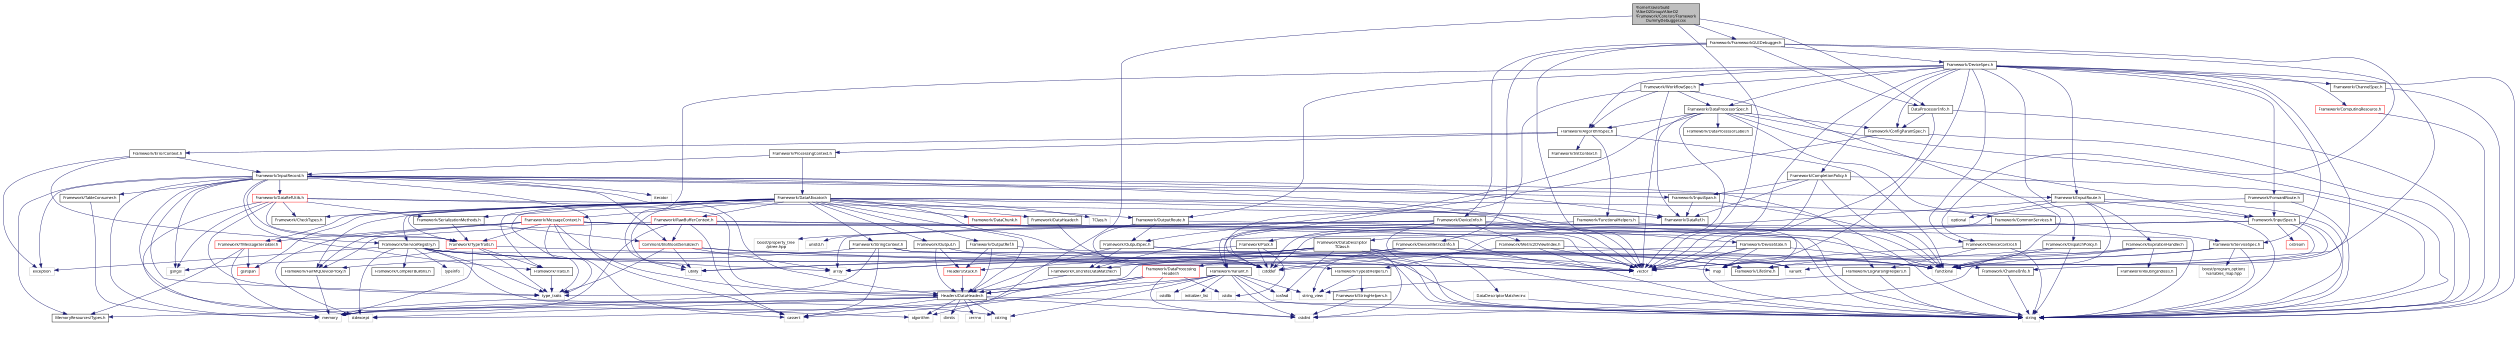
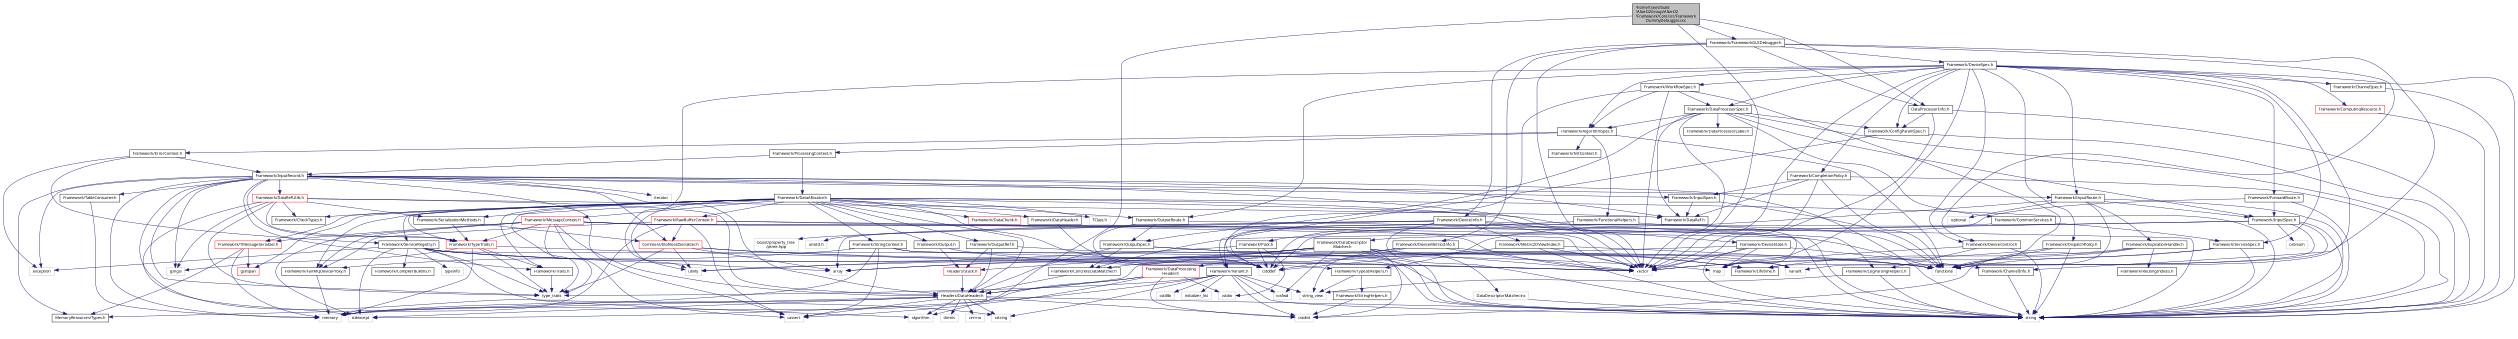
(1342, 245) -> (1342, 245)
(2297, 245) -> (2297, 245)
(938, 272) -> none
(2224, 272) -> none
